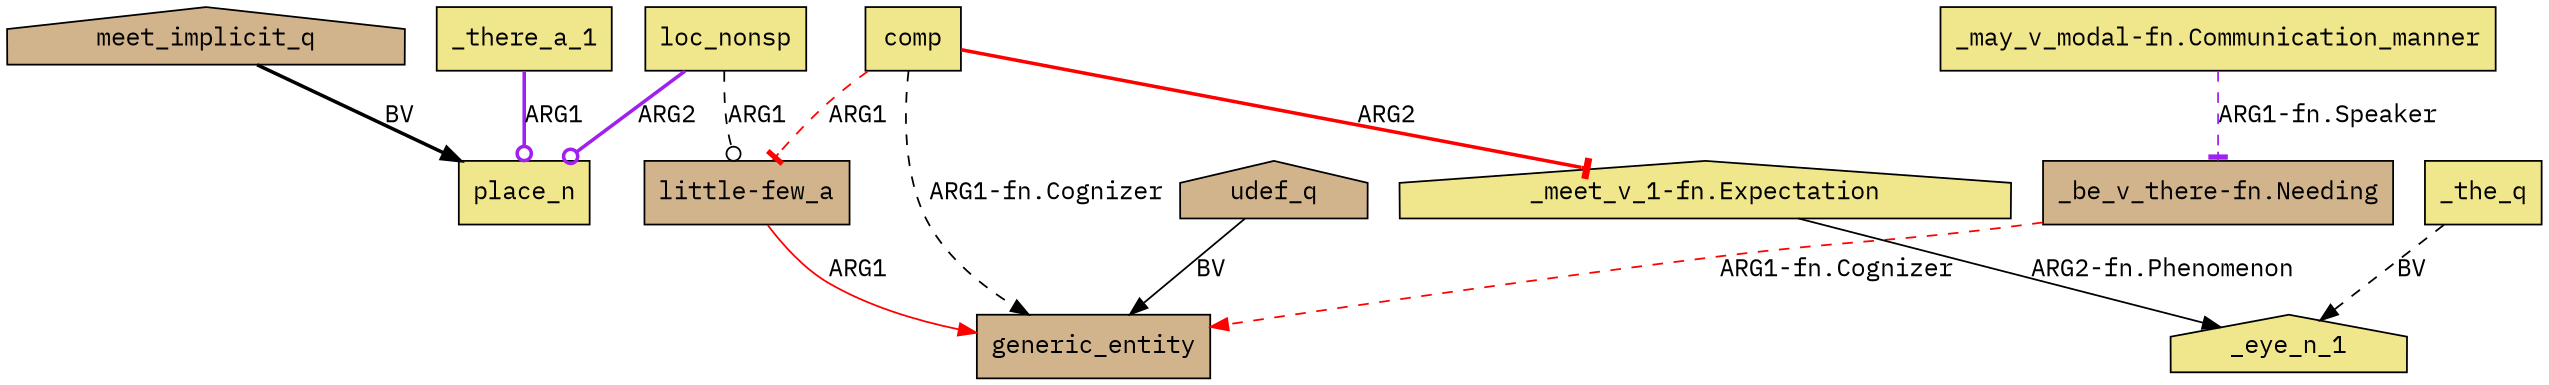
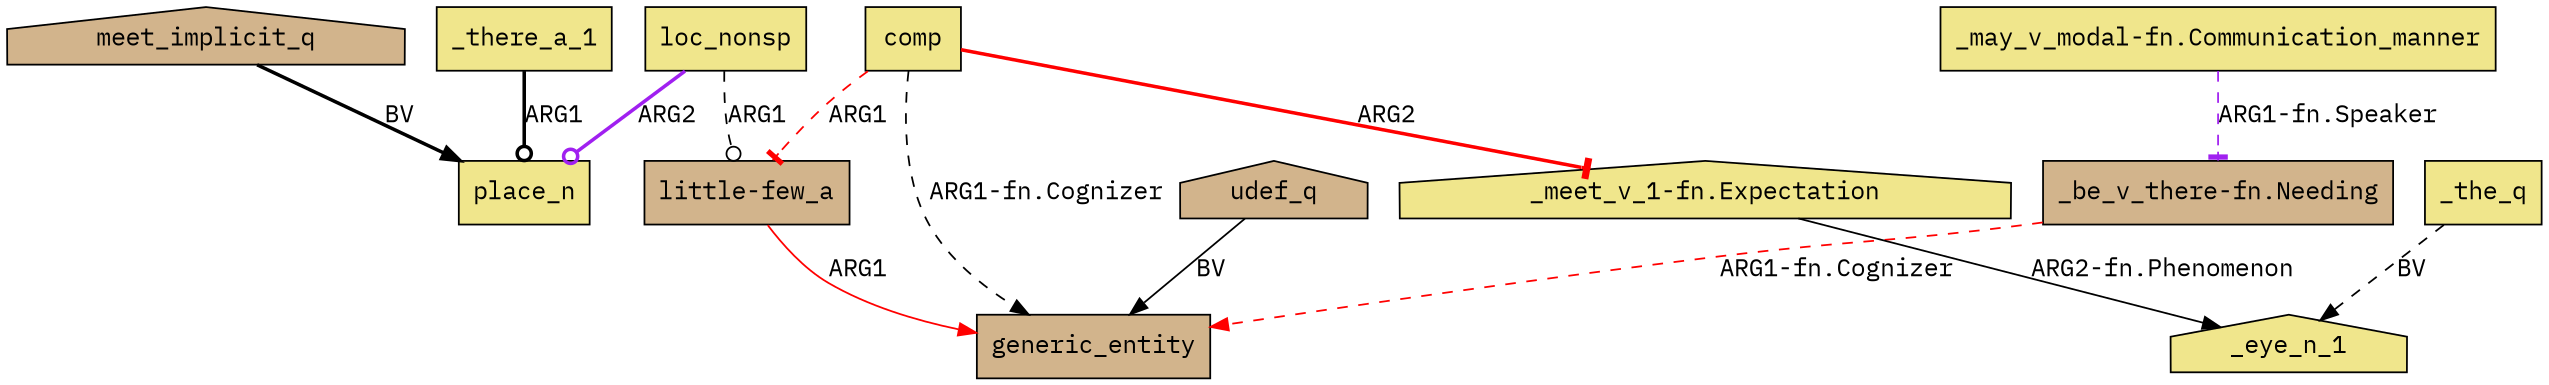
(524, 109) -> (524, 109)
